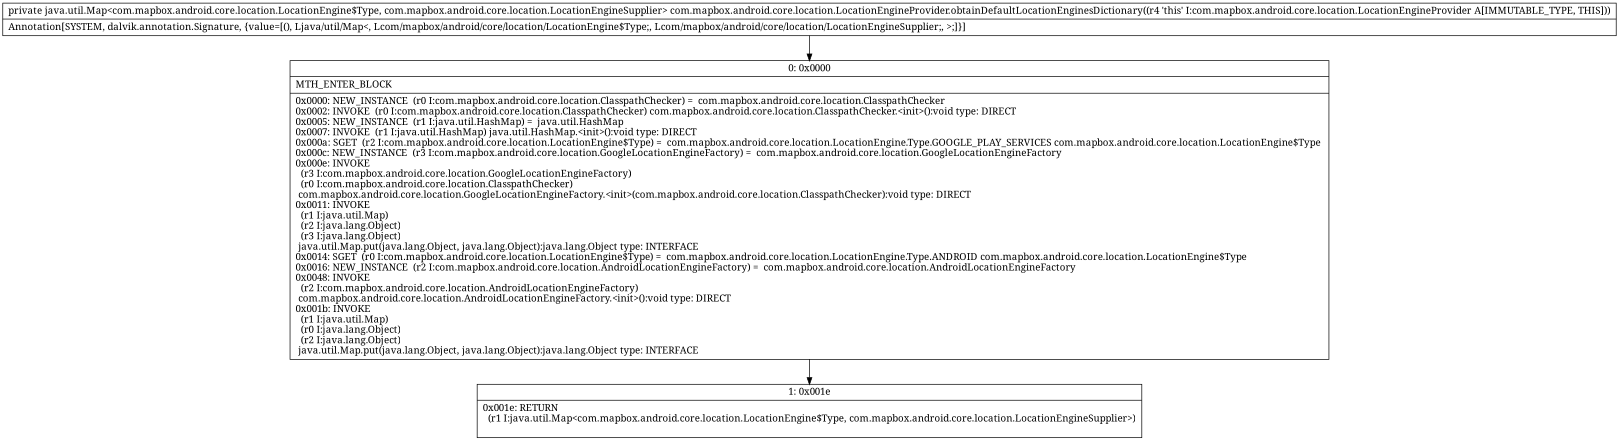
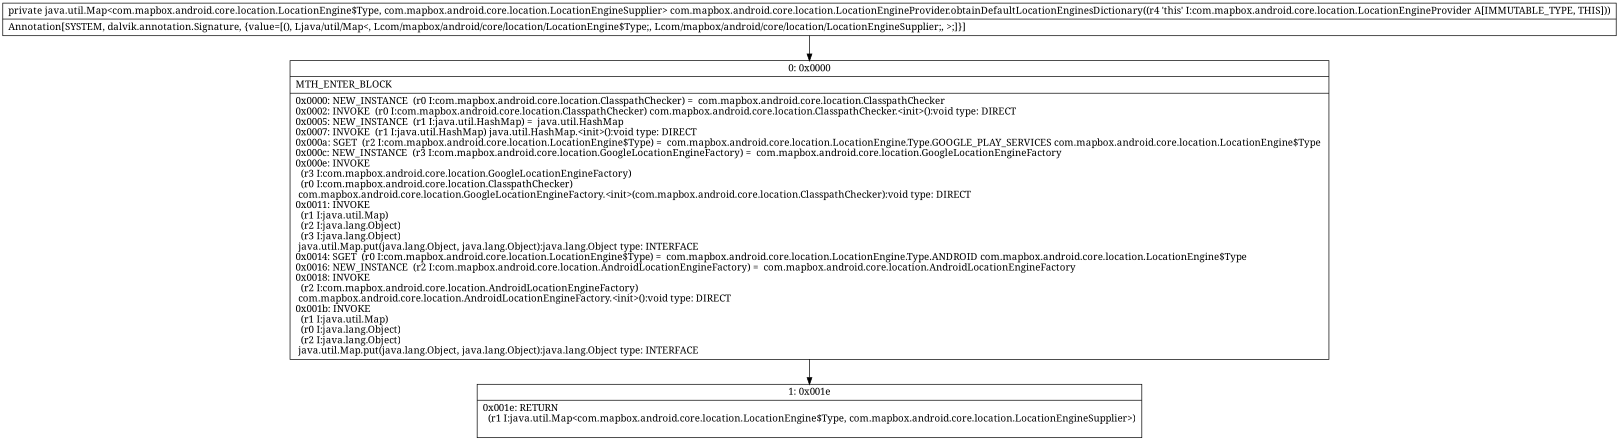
(335, 278) -> (335, 278)
